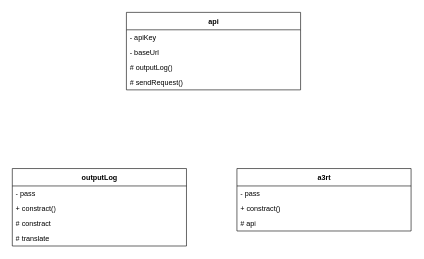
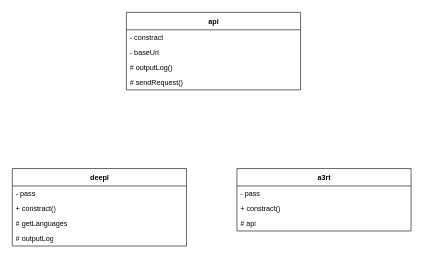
(144, 38) -> (151, 38)
(100, 177) -> (100, 177)
(37, 224) -> (43, 224)
(37, 239) -> (38, 239)
